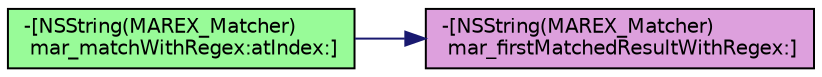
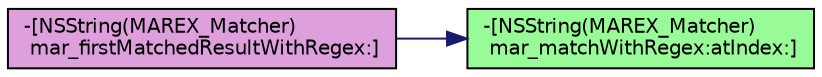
(380, 39) -> (422, 39)
